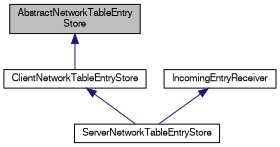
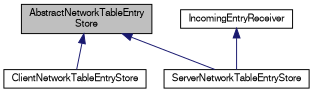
(115, 109) -> (173, 53)
